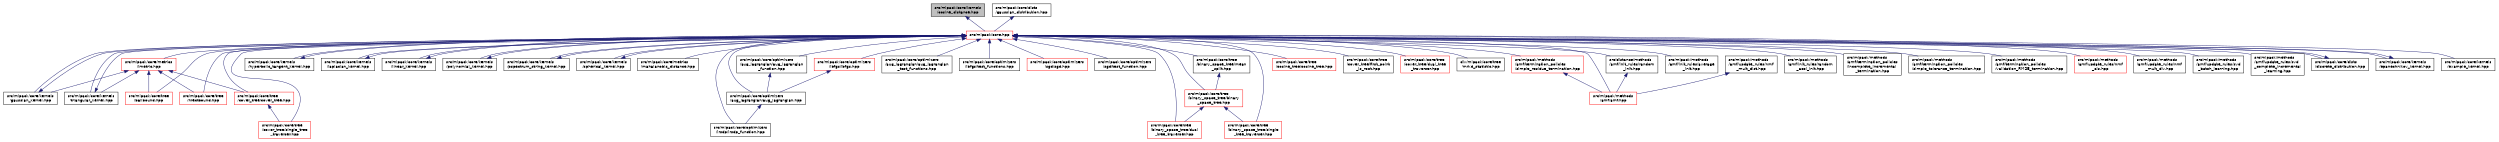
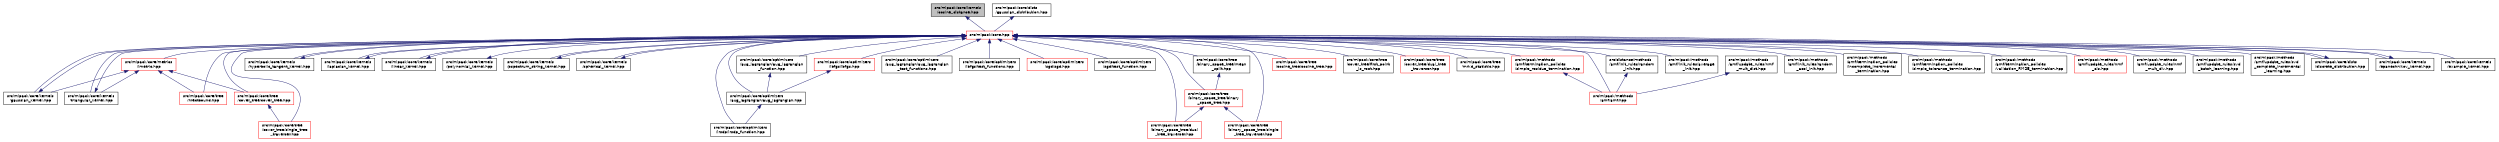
(720, 39) -> none
(668, 64) -> none
(1481, 64) -> (1481, 64)
(149, 98) -> none
